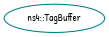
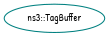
(54, 18) -> (54, 18)
